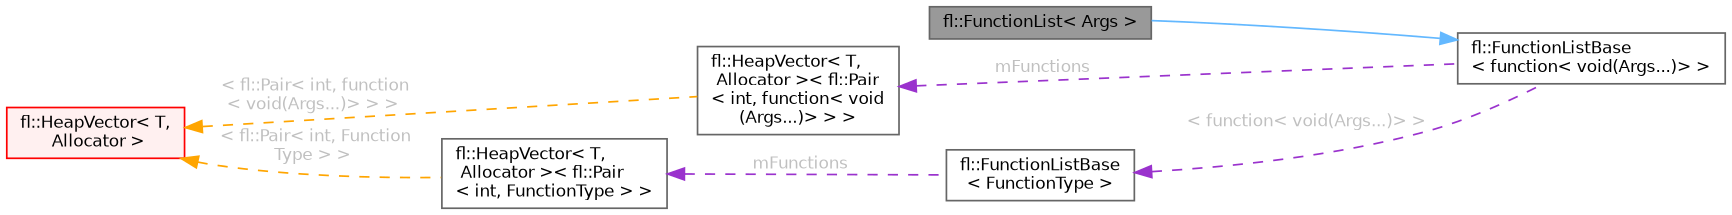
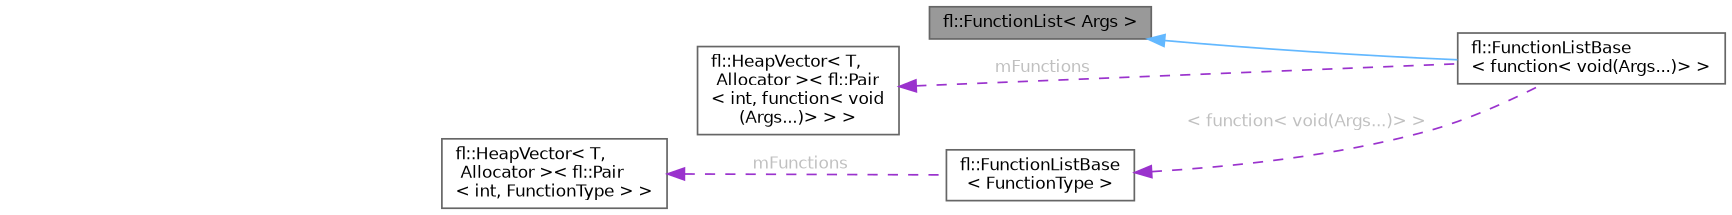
(1296, 28) -> (1311, 52)
(96, 133) -> none
